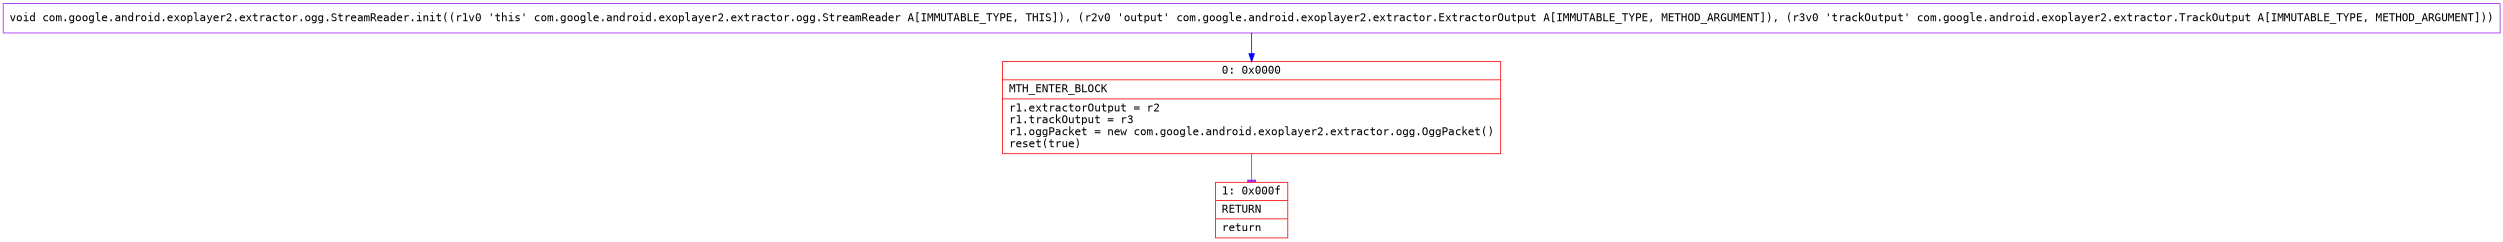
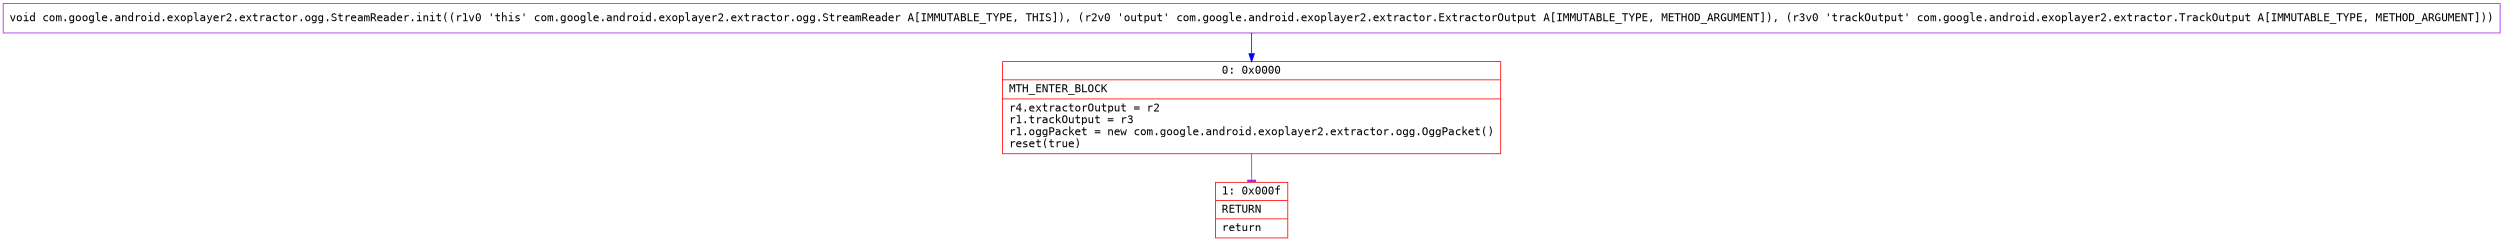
(1084, 108) -> (1084, 108)
